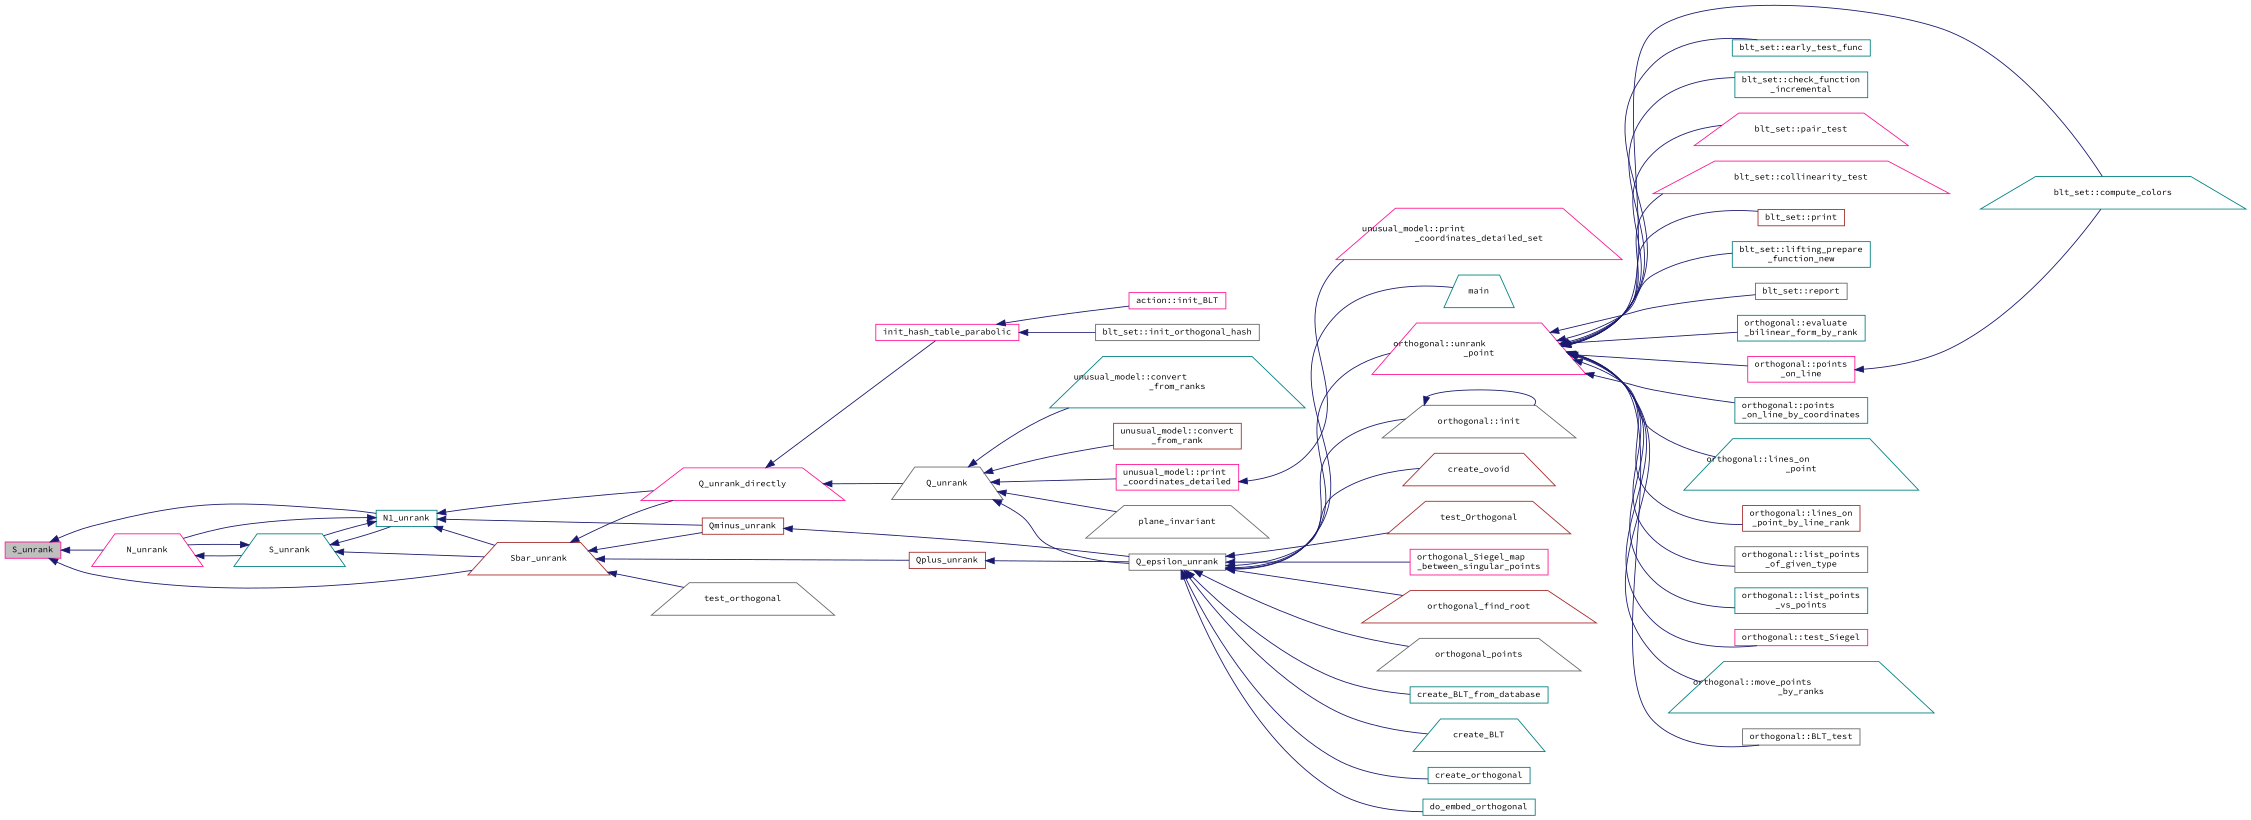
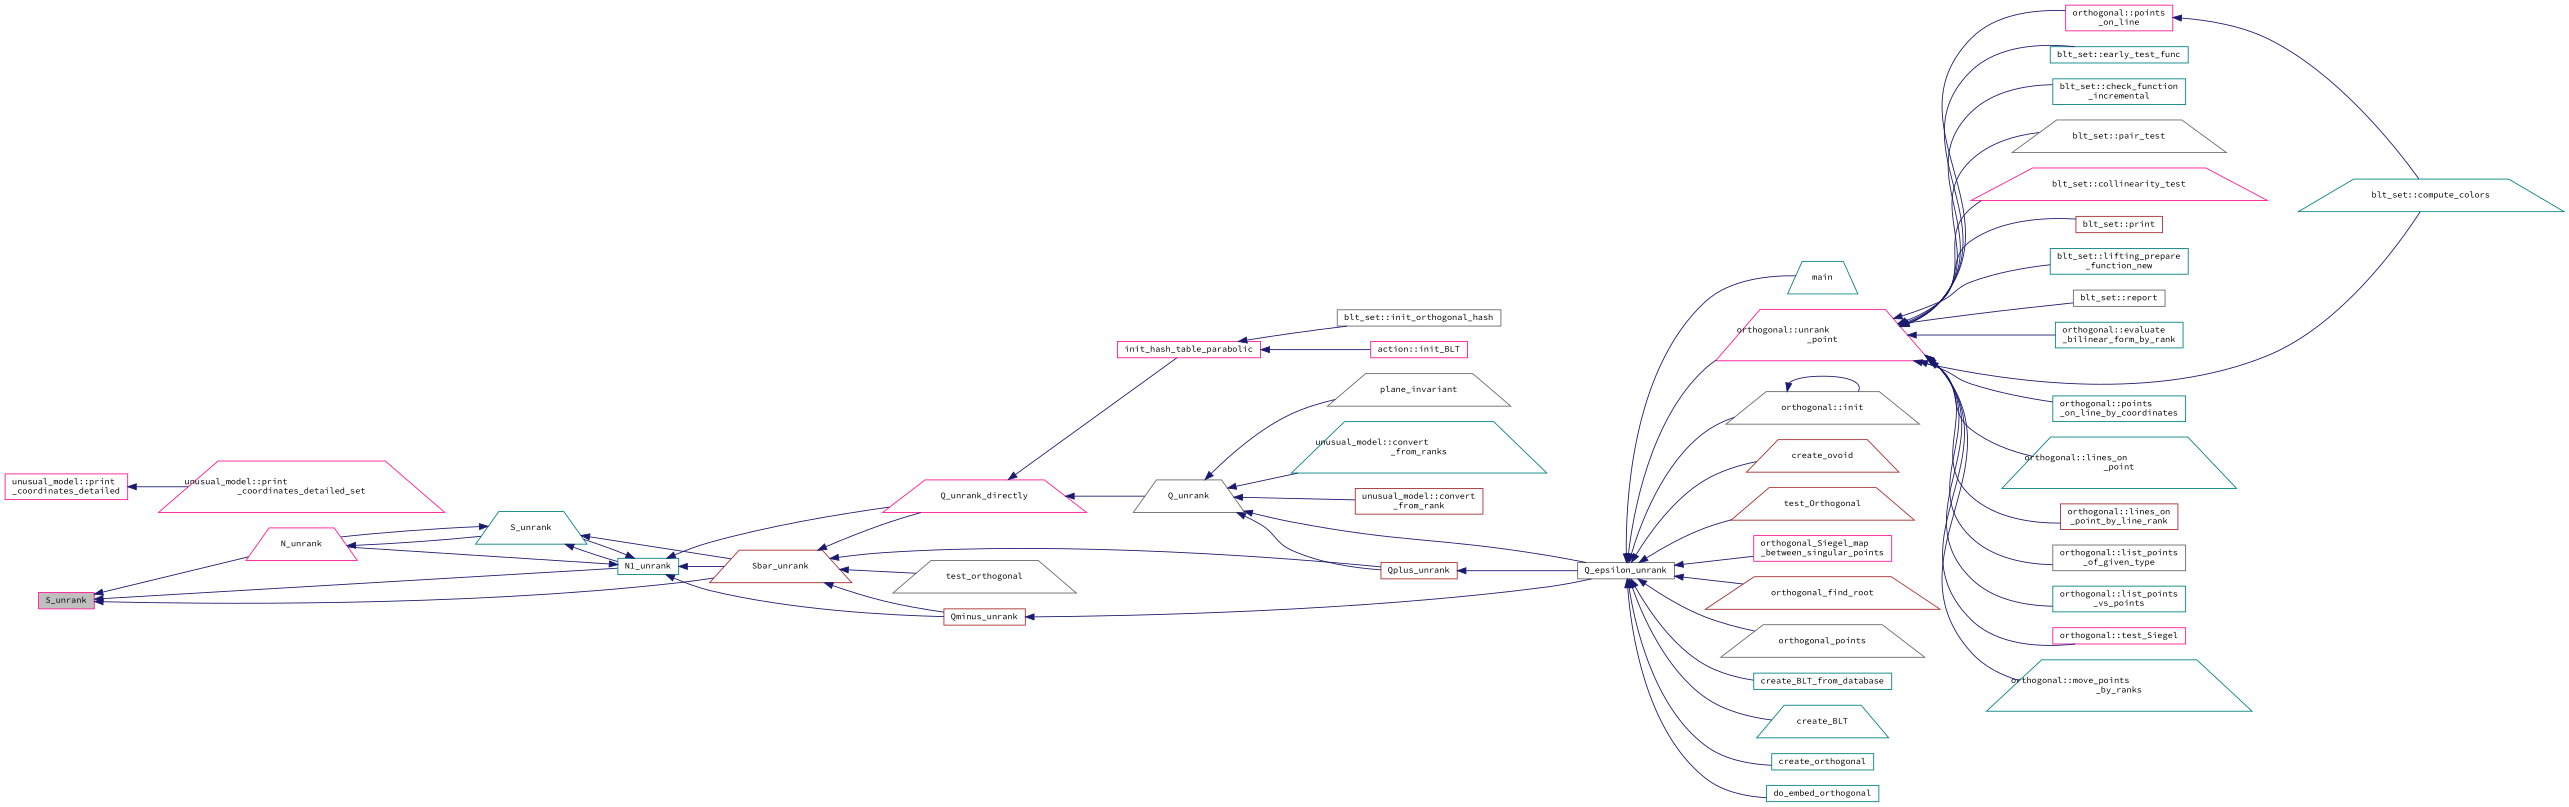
(1801, 129) -> (2119, 136)
(1058, 480) -> (1304, 555)
(1801, 737) -> none
